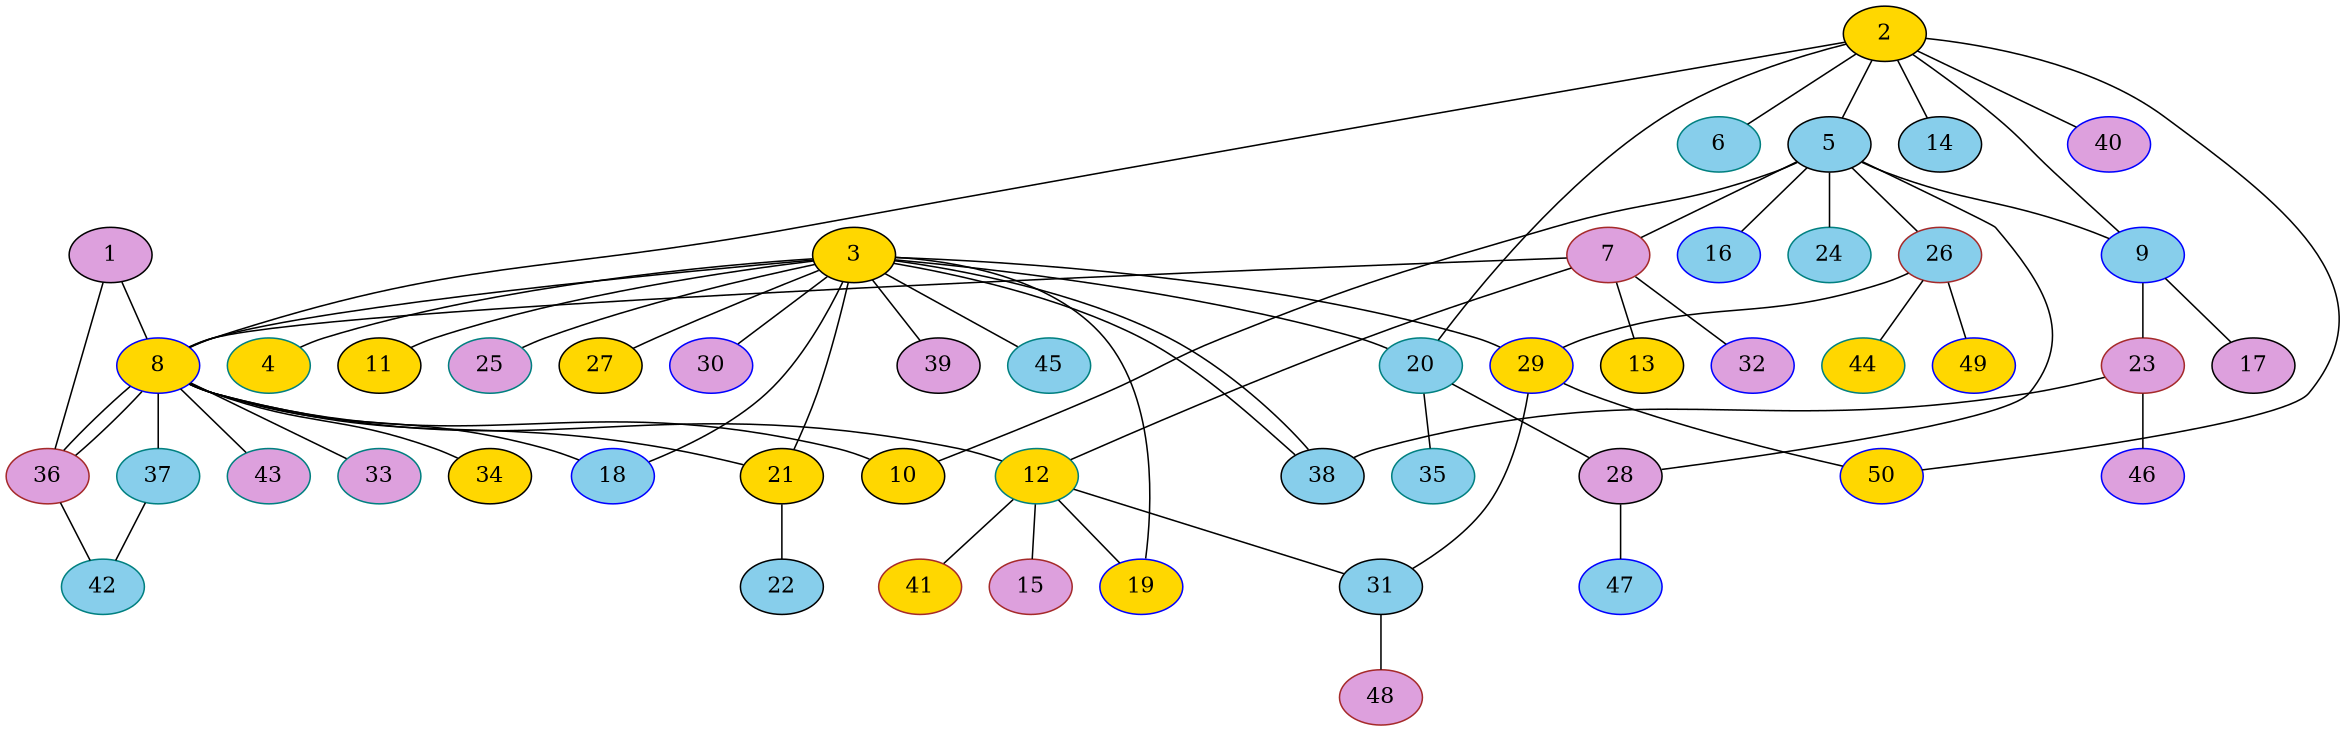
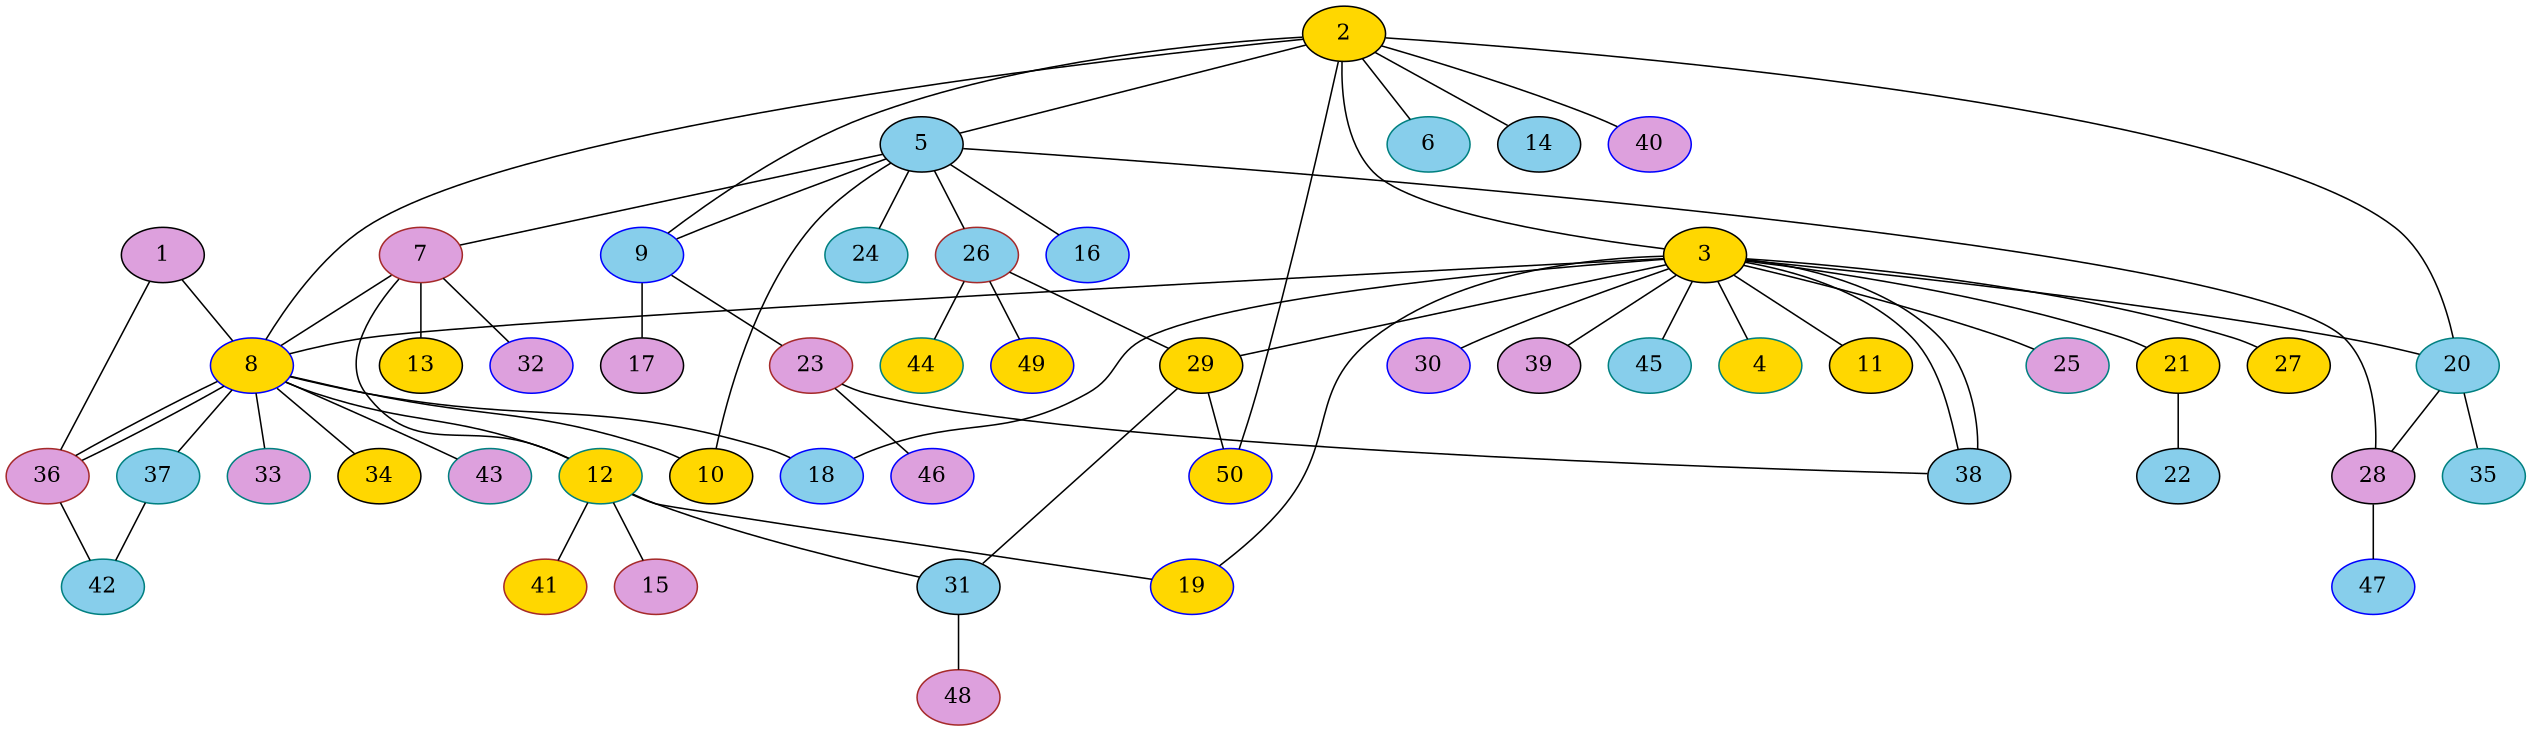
none -> (1457, 211)
(1532, 366) -> (1201, 366)
(592, 438) -> none
